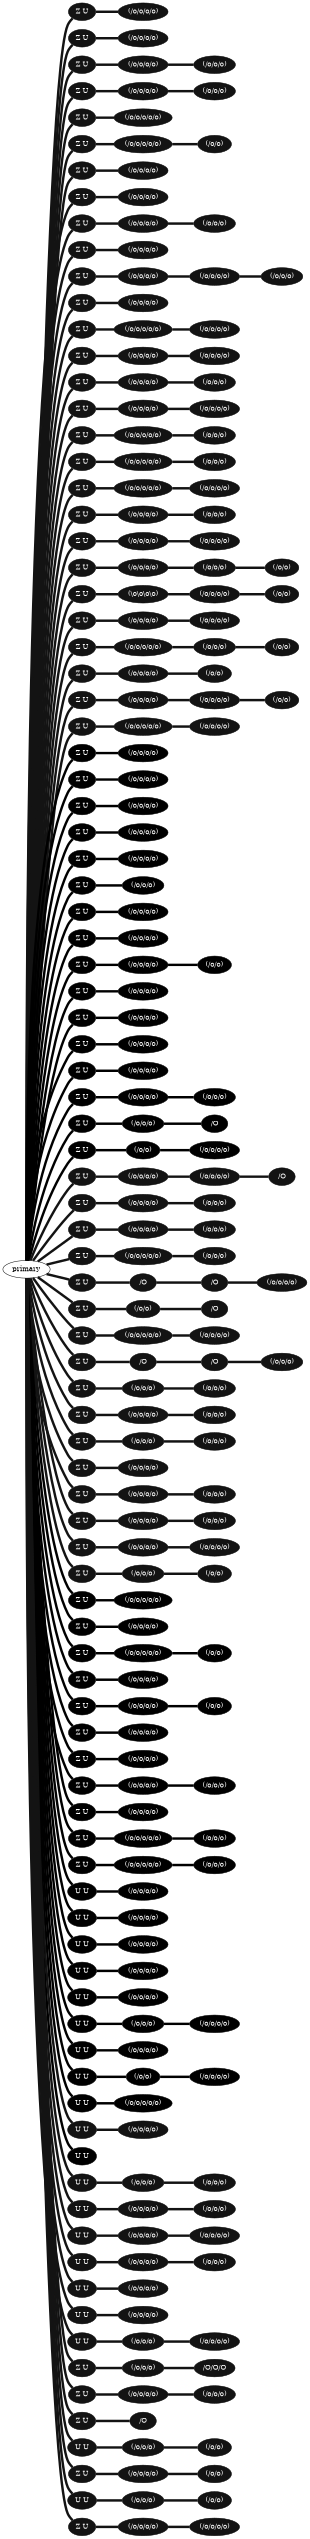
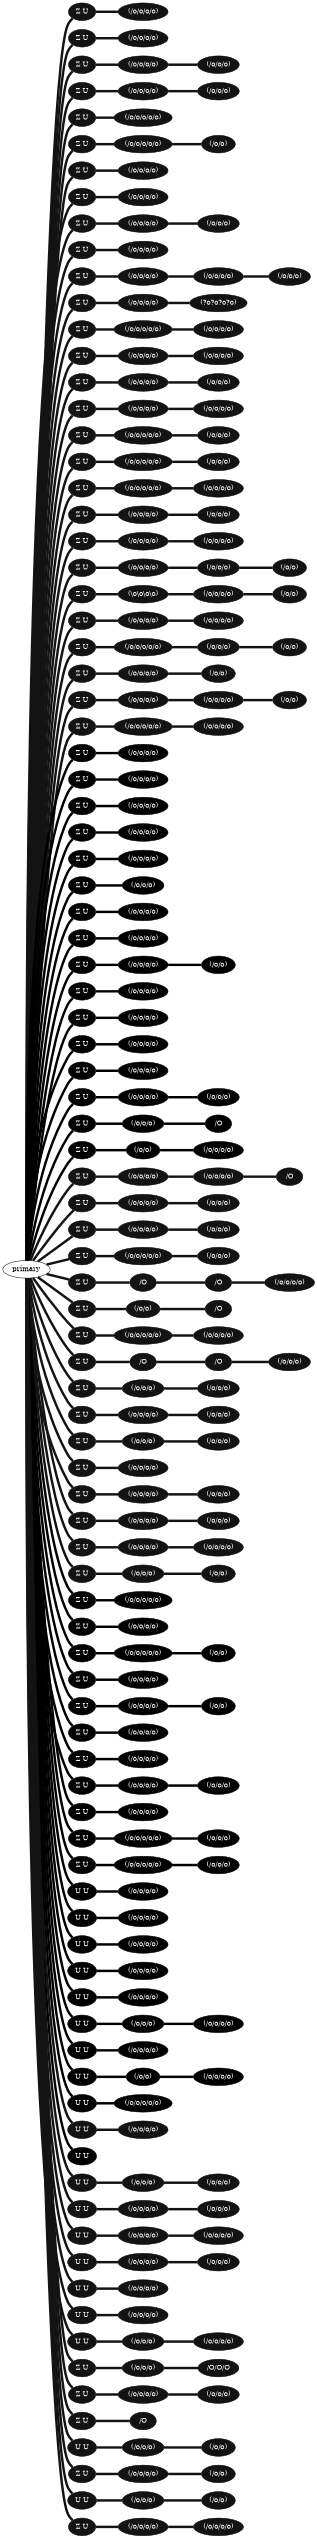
none -> (218, 303)
